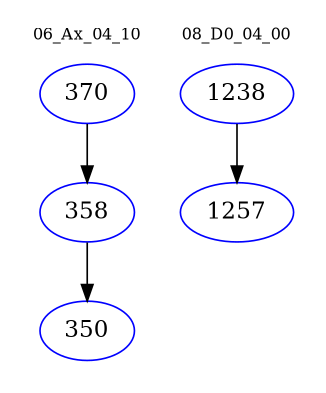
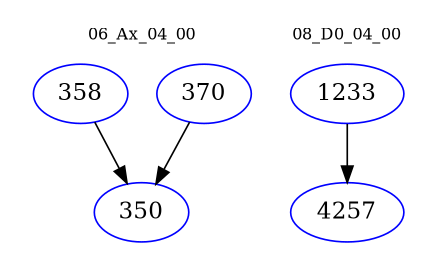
(87, 35) -> (142, 35)
(237, 94) -> (347, 94)
(87, 145) -> (177, 146)
(237, 212) -> (347, 212)
